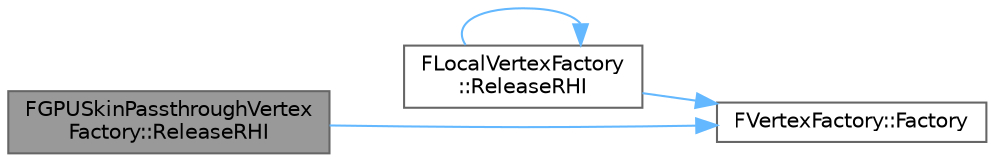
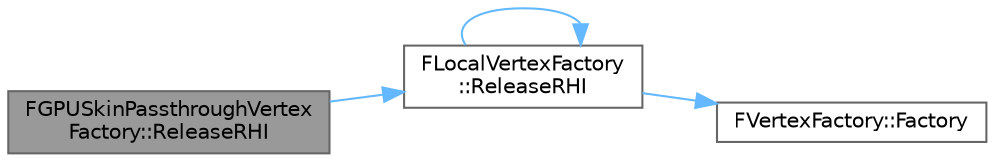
(513, 127) -> (356, 98)
